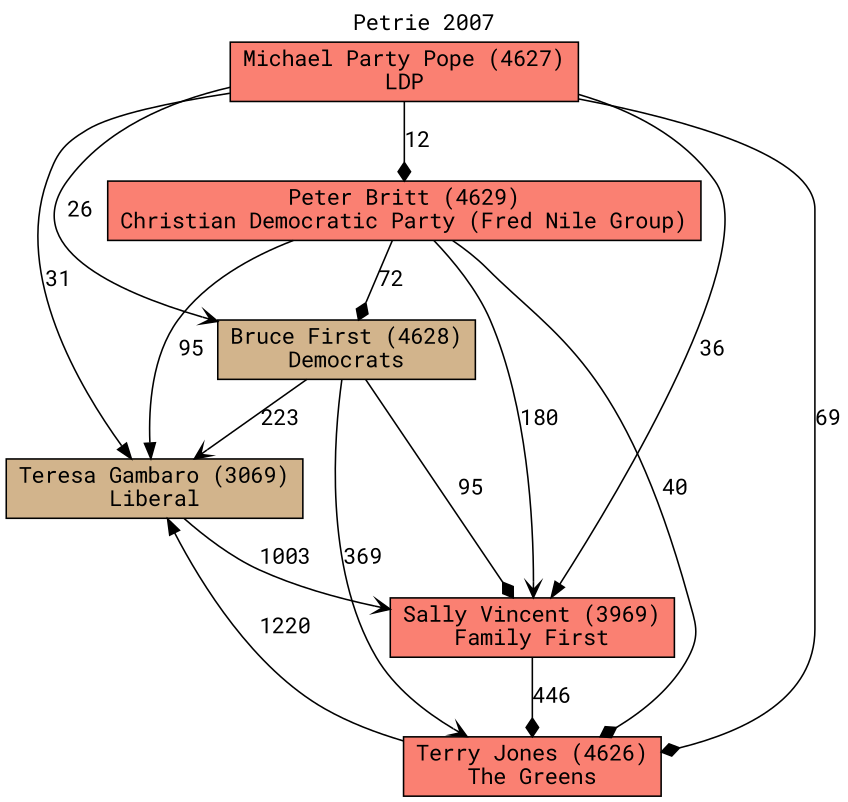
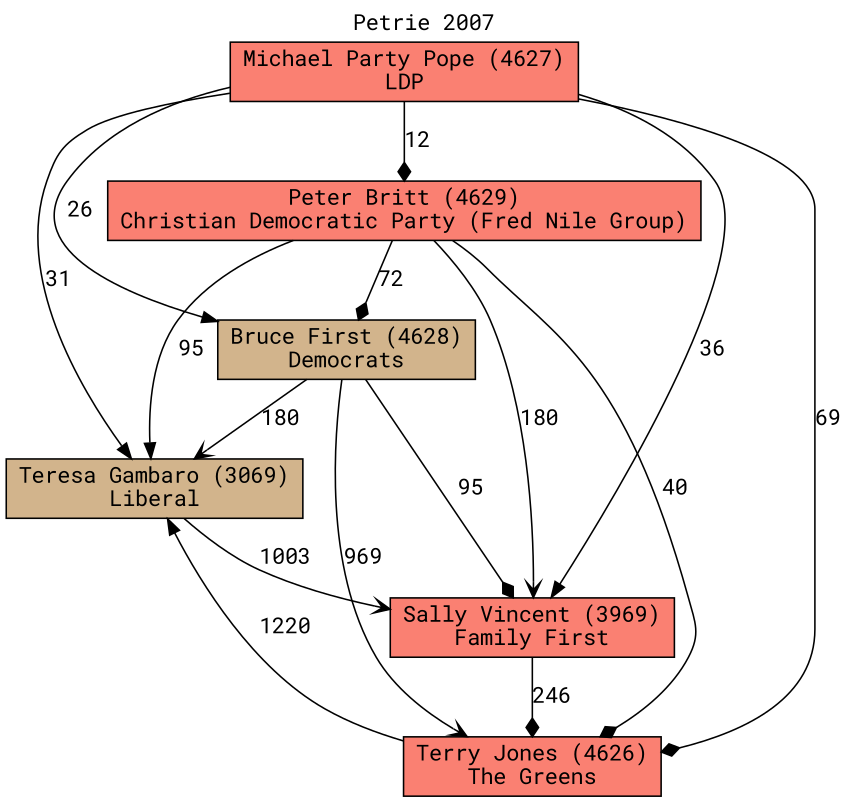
(59, 197) -> (59, 197)
(280, 419) -> (280, 419)
(363, 558) -> (363, 558)
(552, 697) -> (552, 697)
